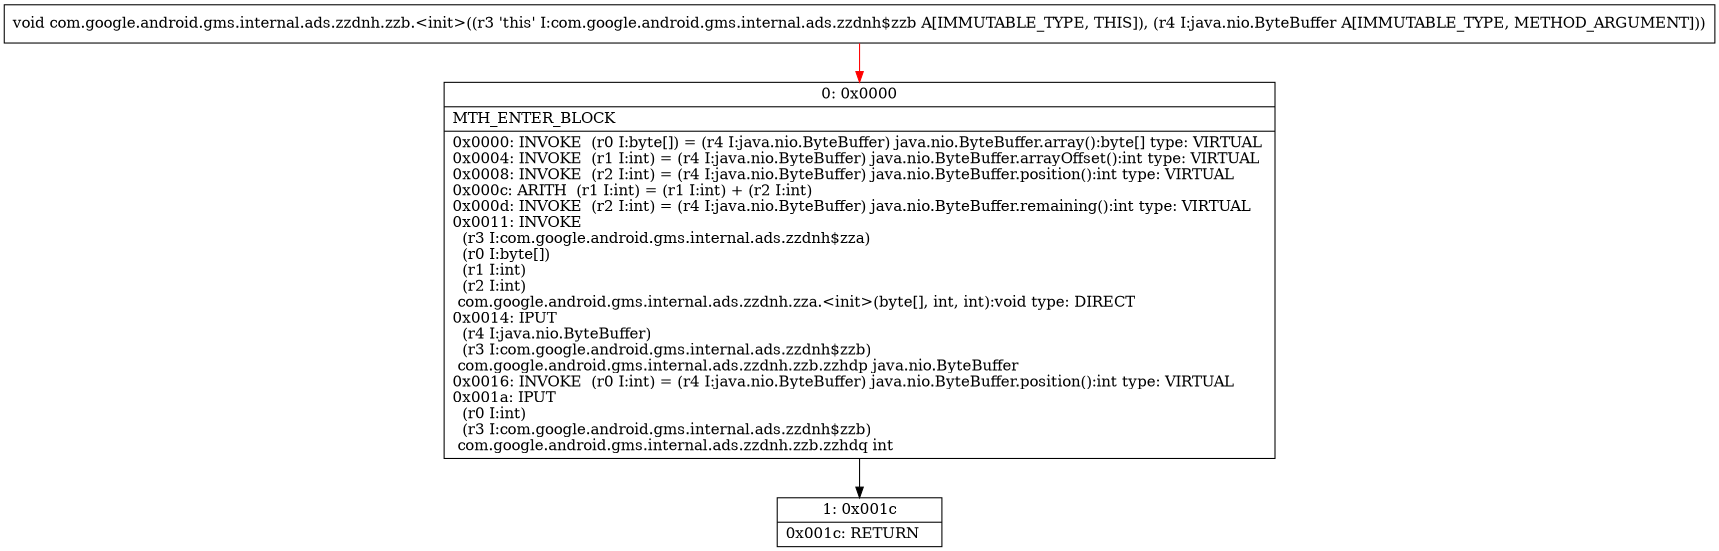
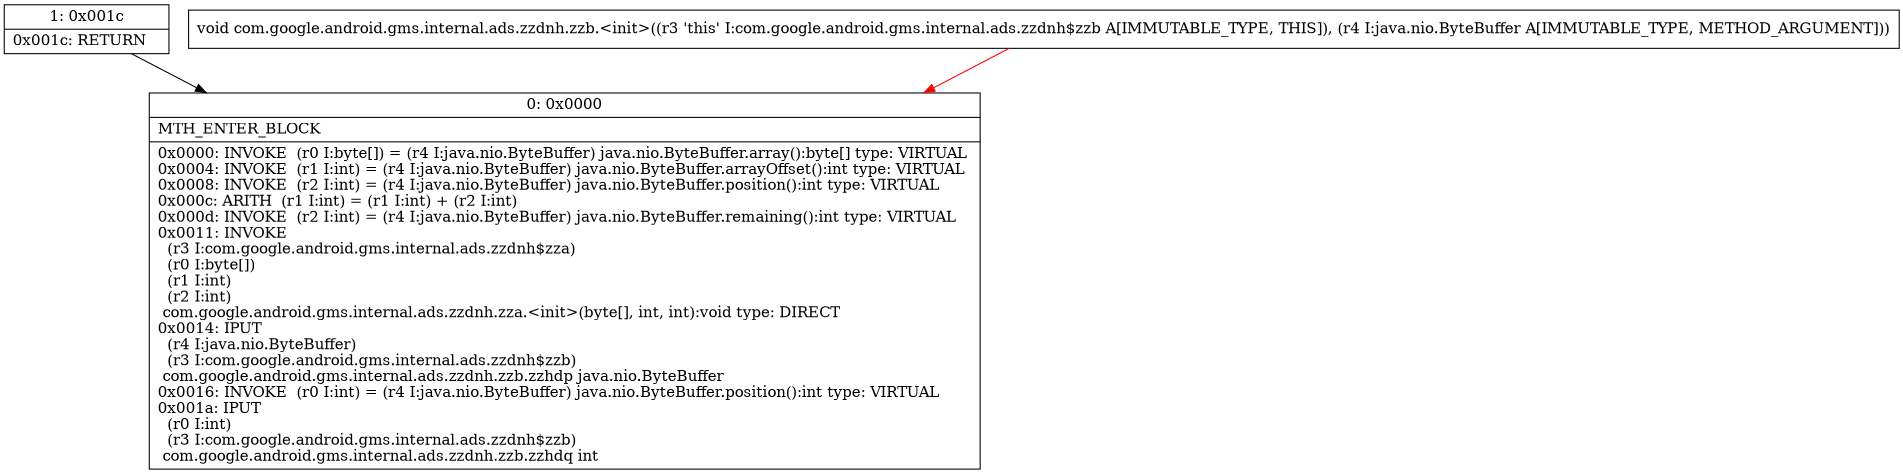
(860, 473) -> (164, 71)
